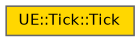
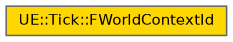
(70, 21) -> (116, 21)
